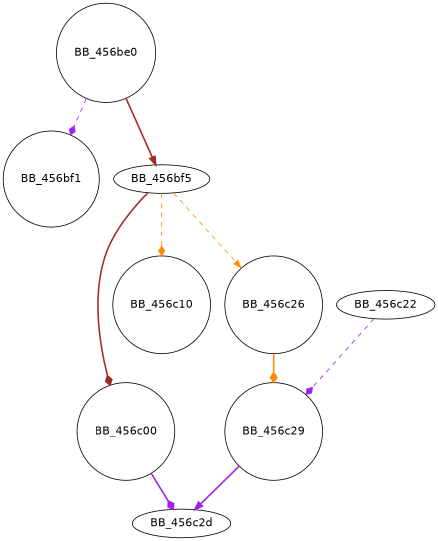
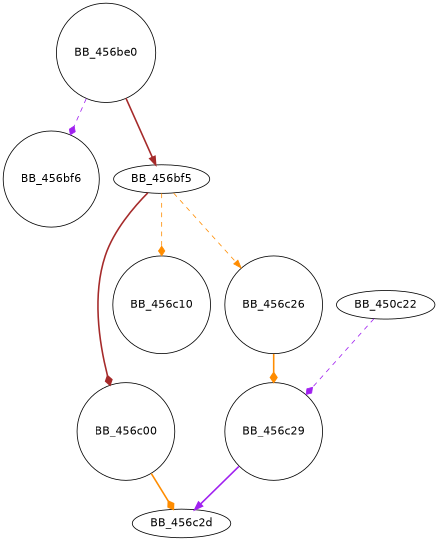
(51, 179) -> (51, 179)
(386, 305) -> (386, 305)
(160, 487) -> (160, 487)
